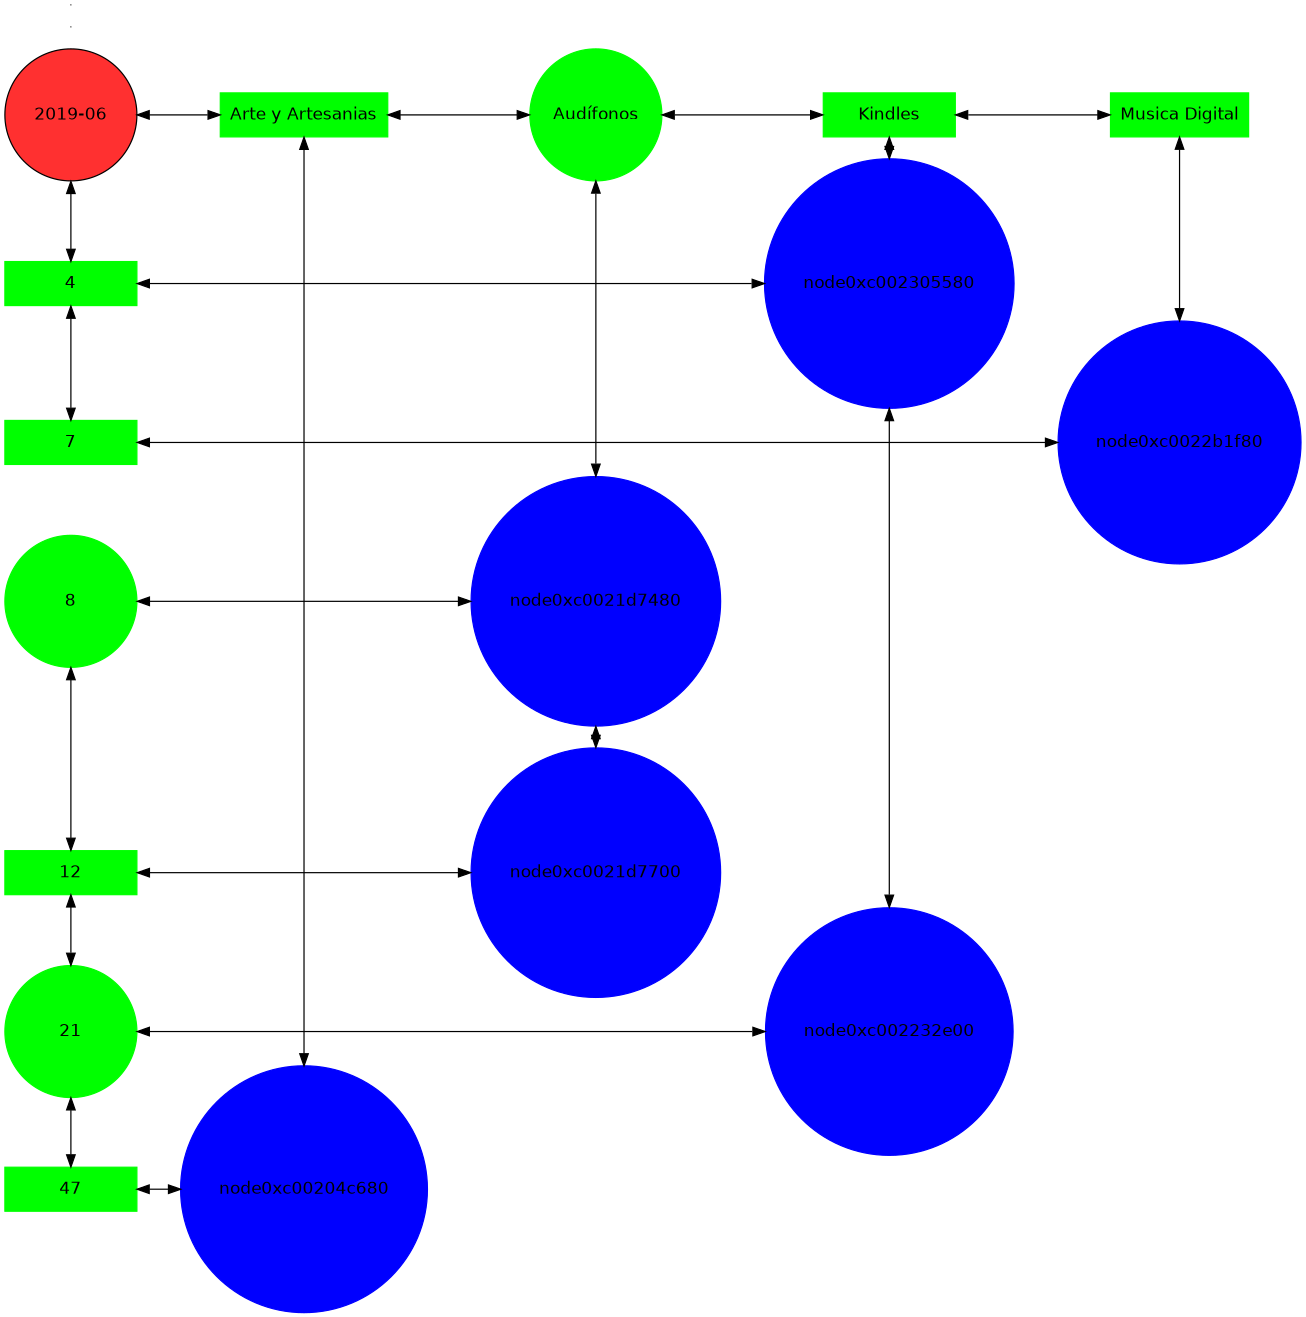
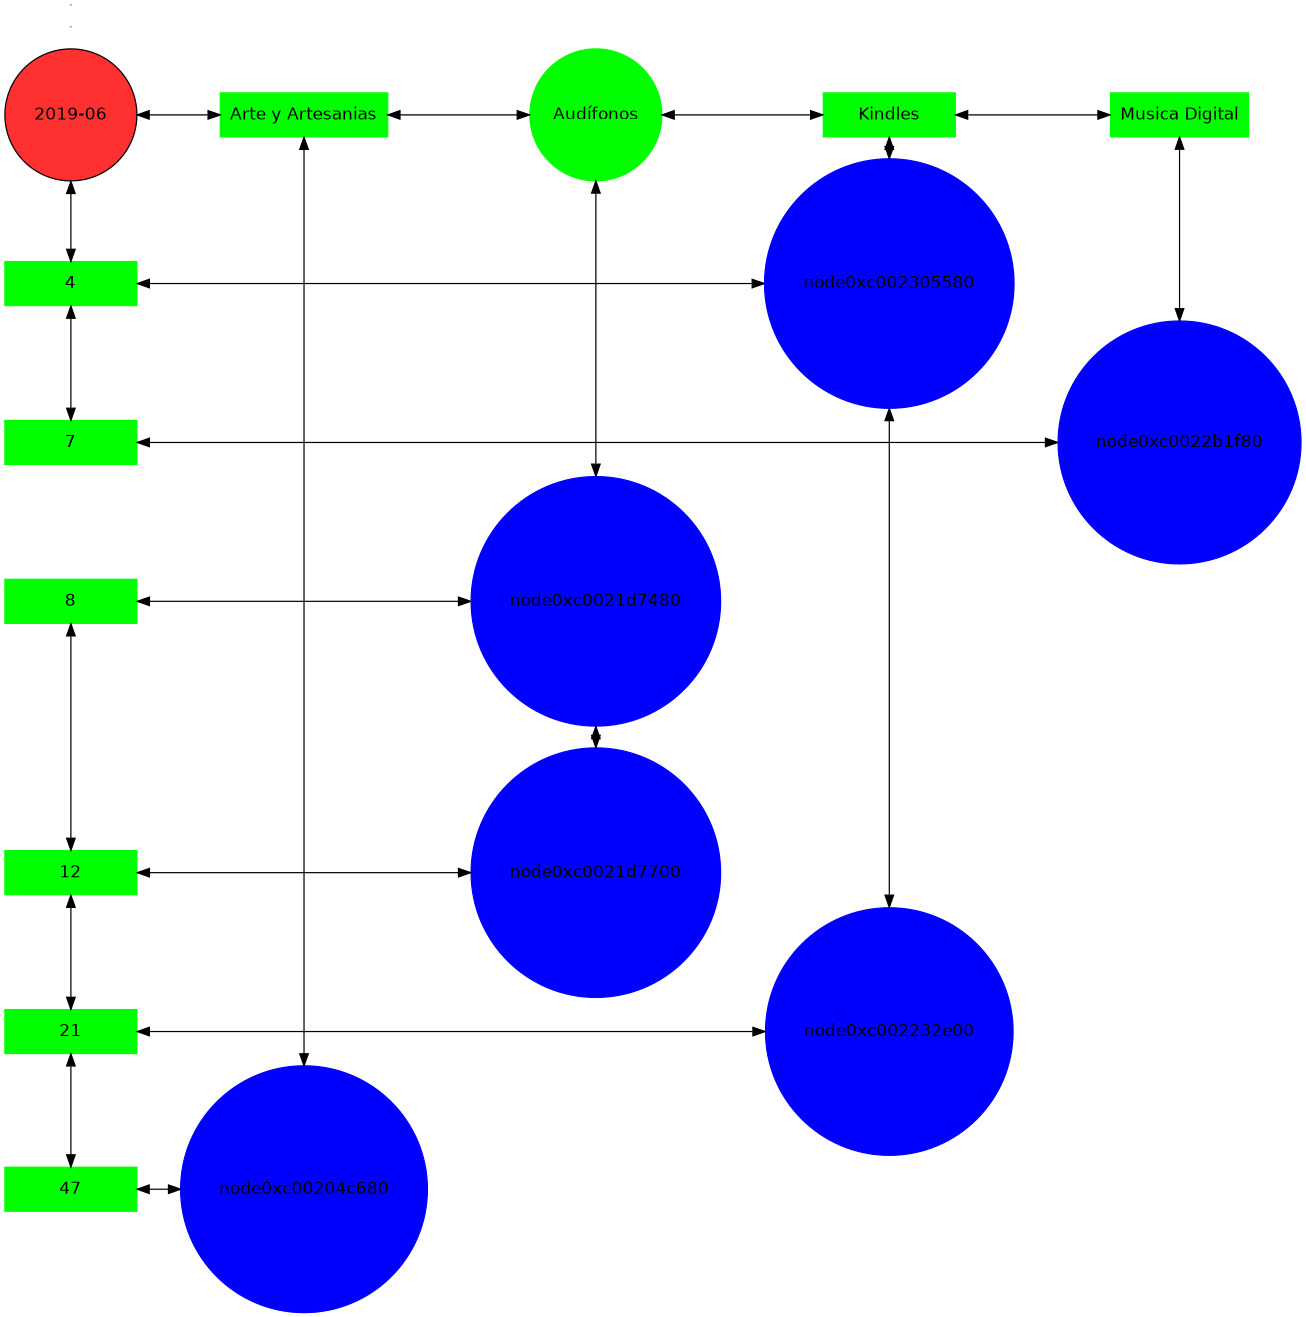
(71, 601) -> (71, 601)
(71, 1032) -> (71, 1032)
